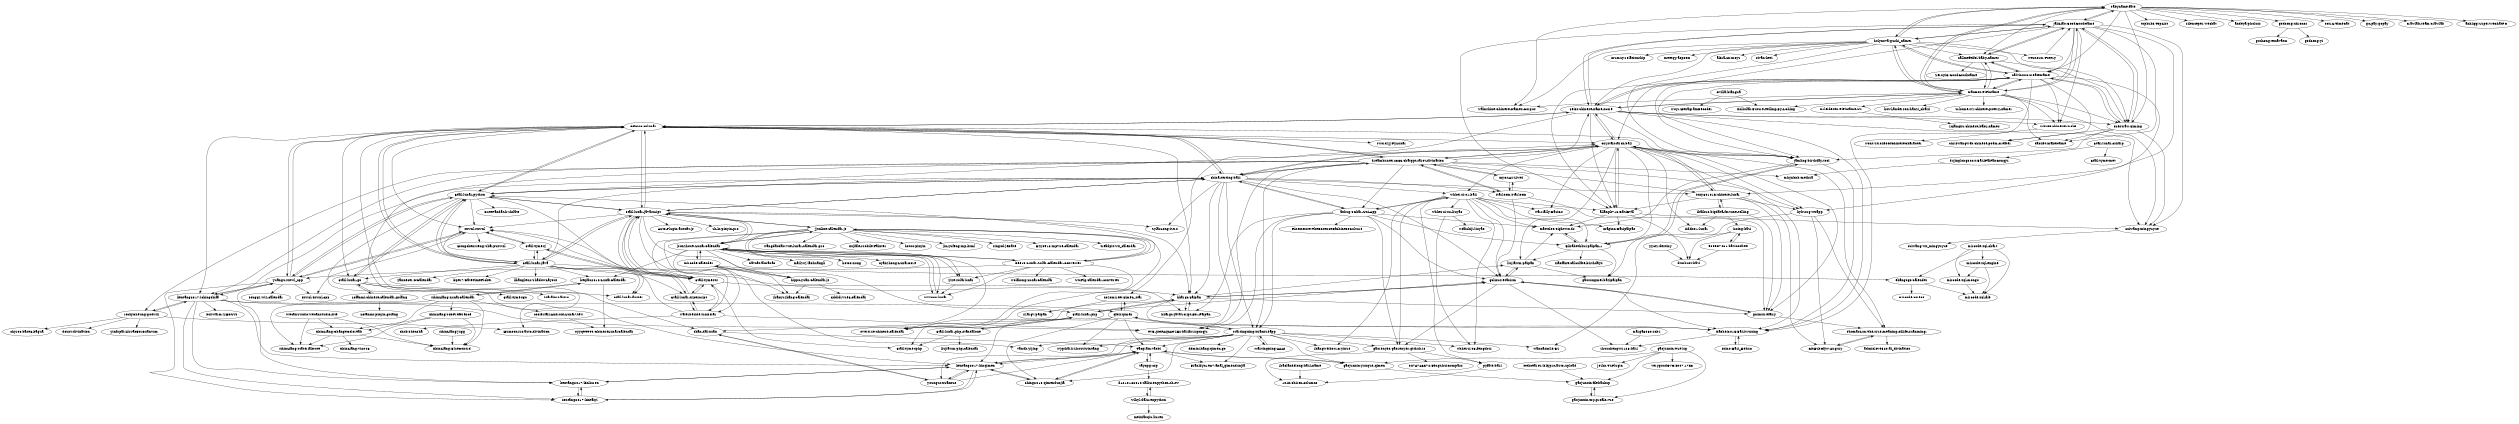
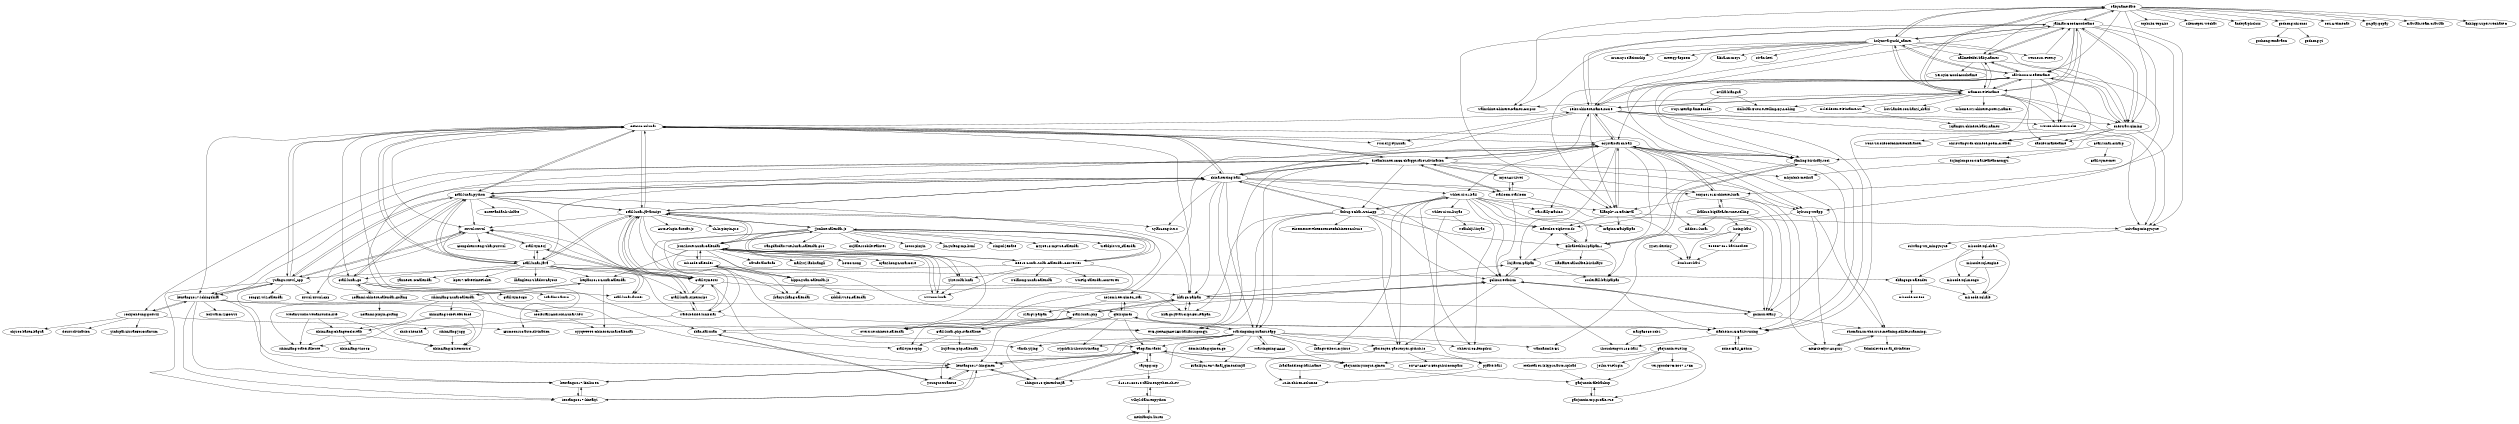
(1116, 123) -> (1491, 127)
(1602, 280) -> (1602, 280)
